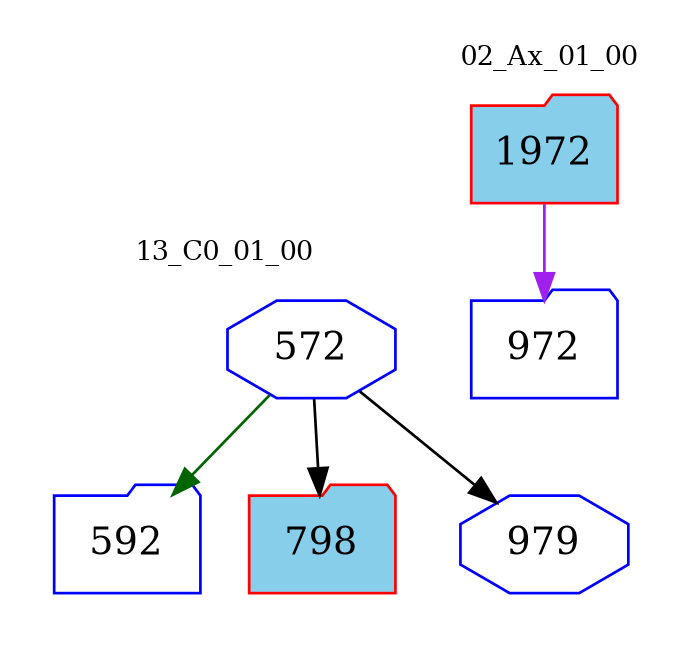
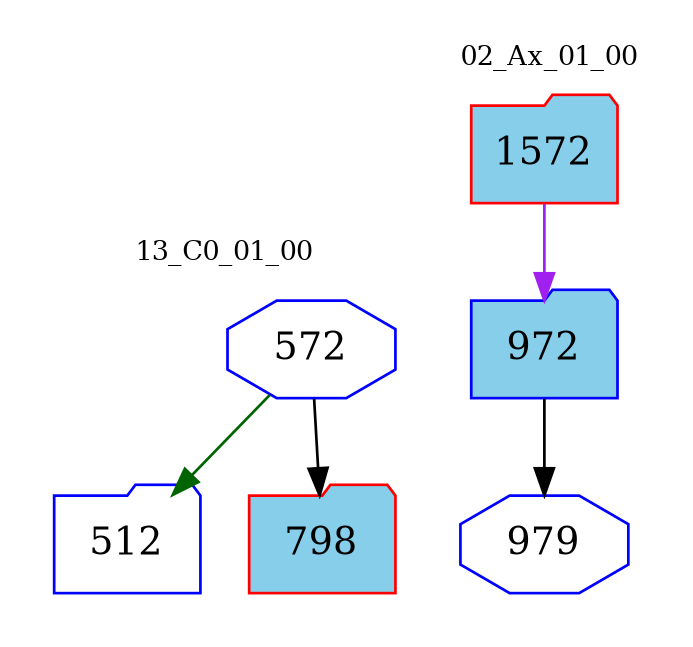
(544, 154) -> (544, 154)
(544, 349) -> (544, 349)
(400, 424) -> (544, 434)
(127, 544) -> (127, 544)
